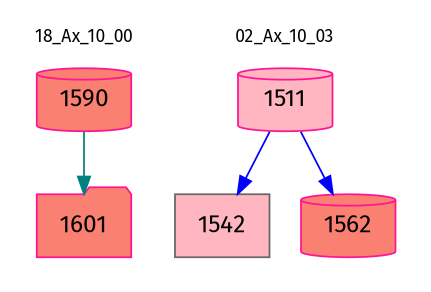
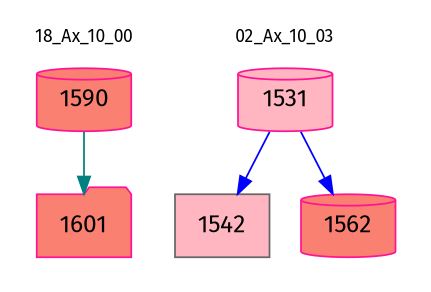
(285, 100) -> (285, 100)
